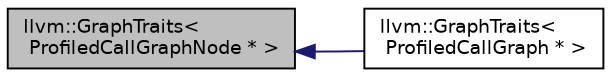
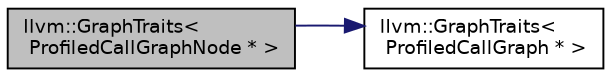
(340, 51) -> (320, 26)
